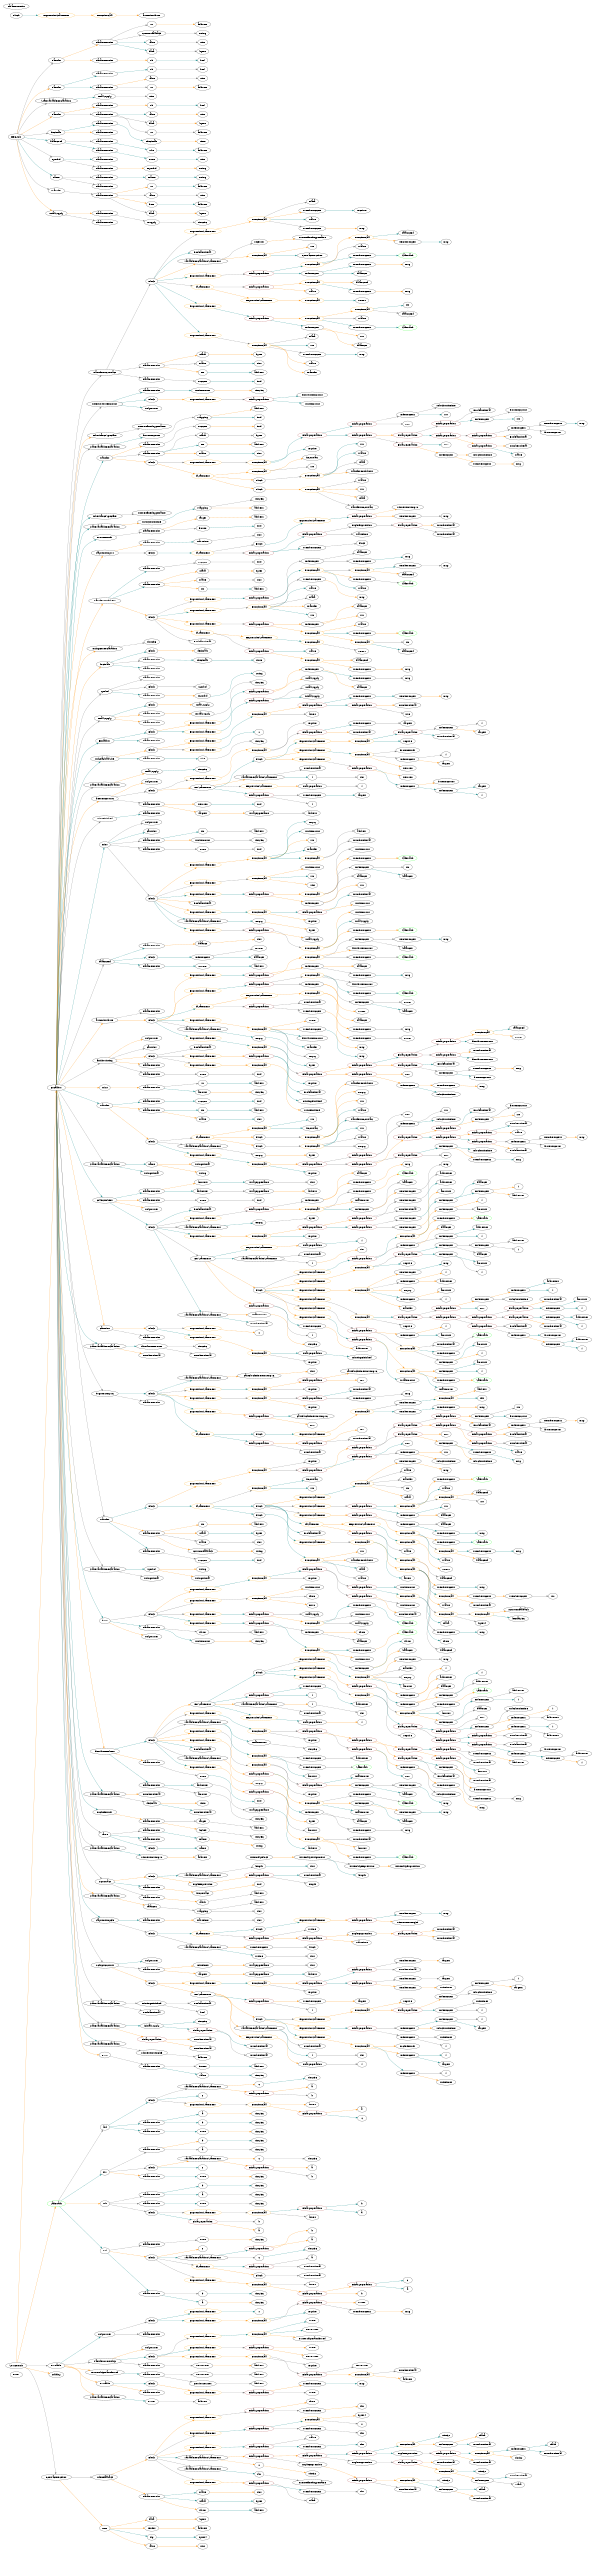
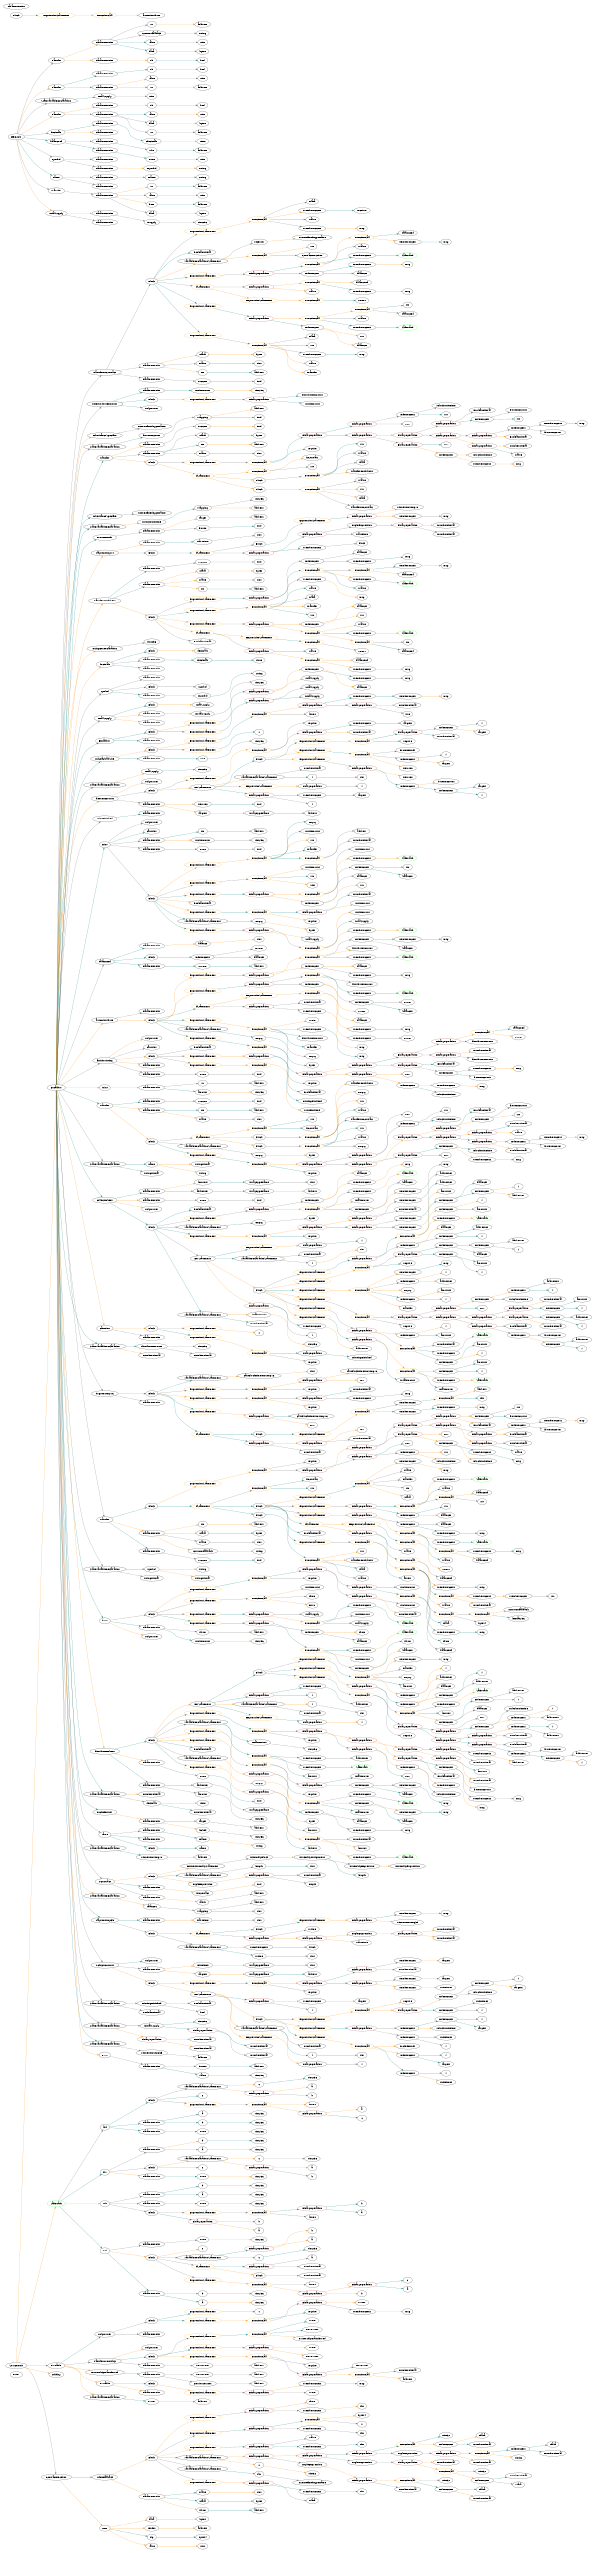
none -> (203, 1866)
